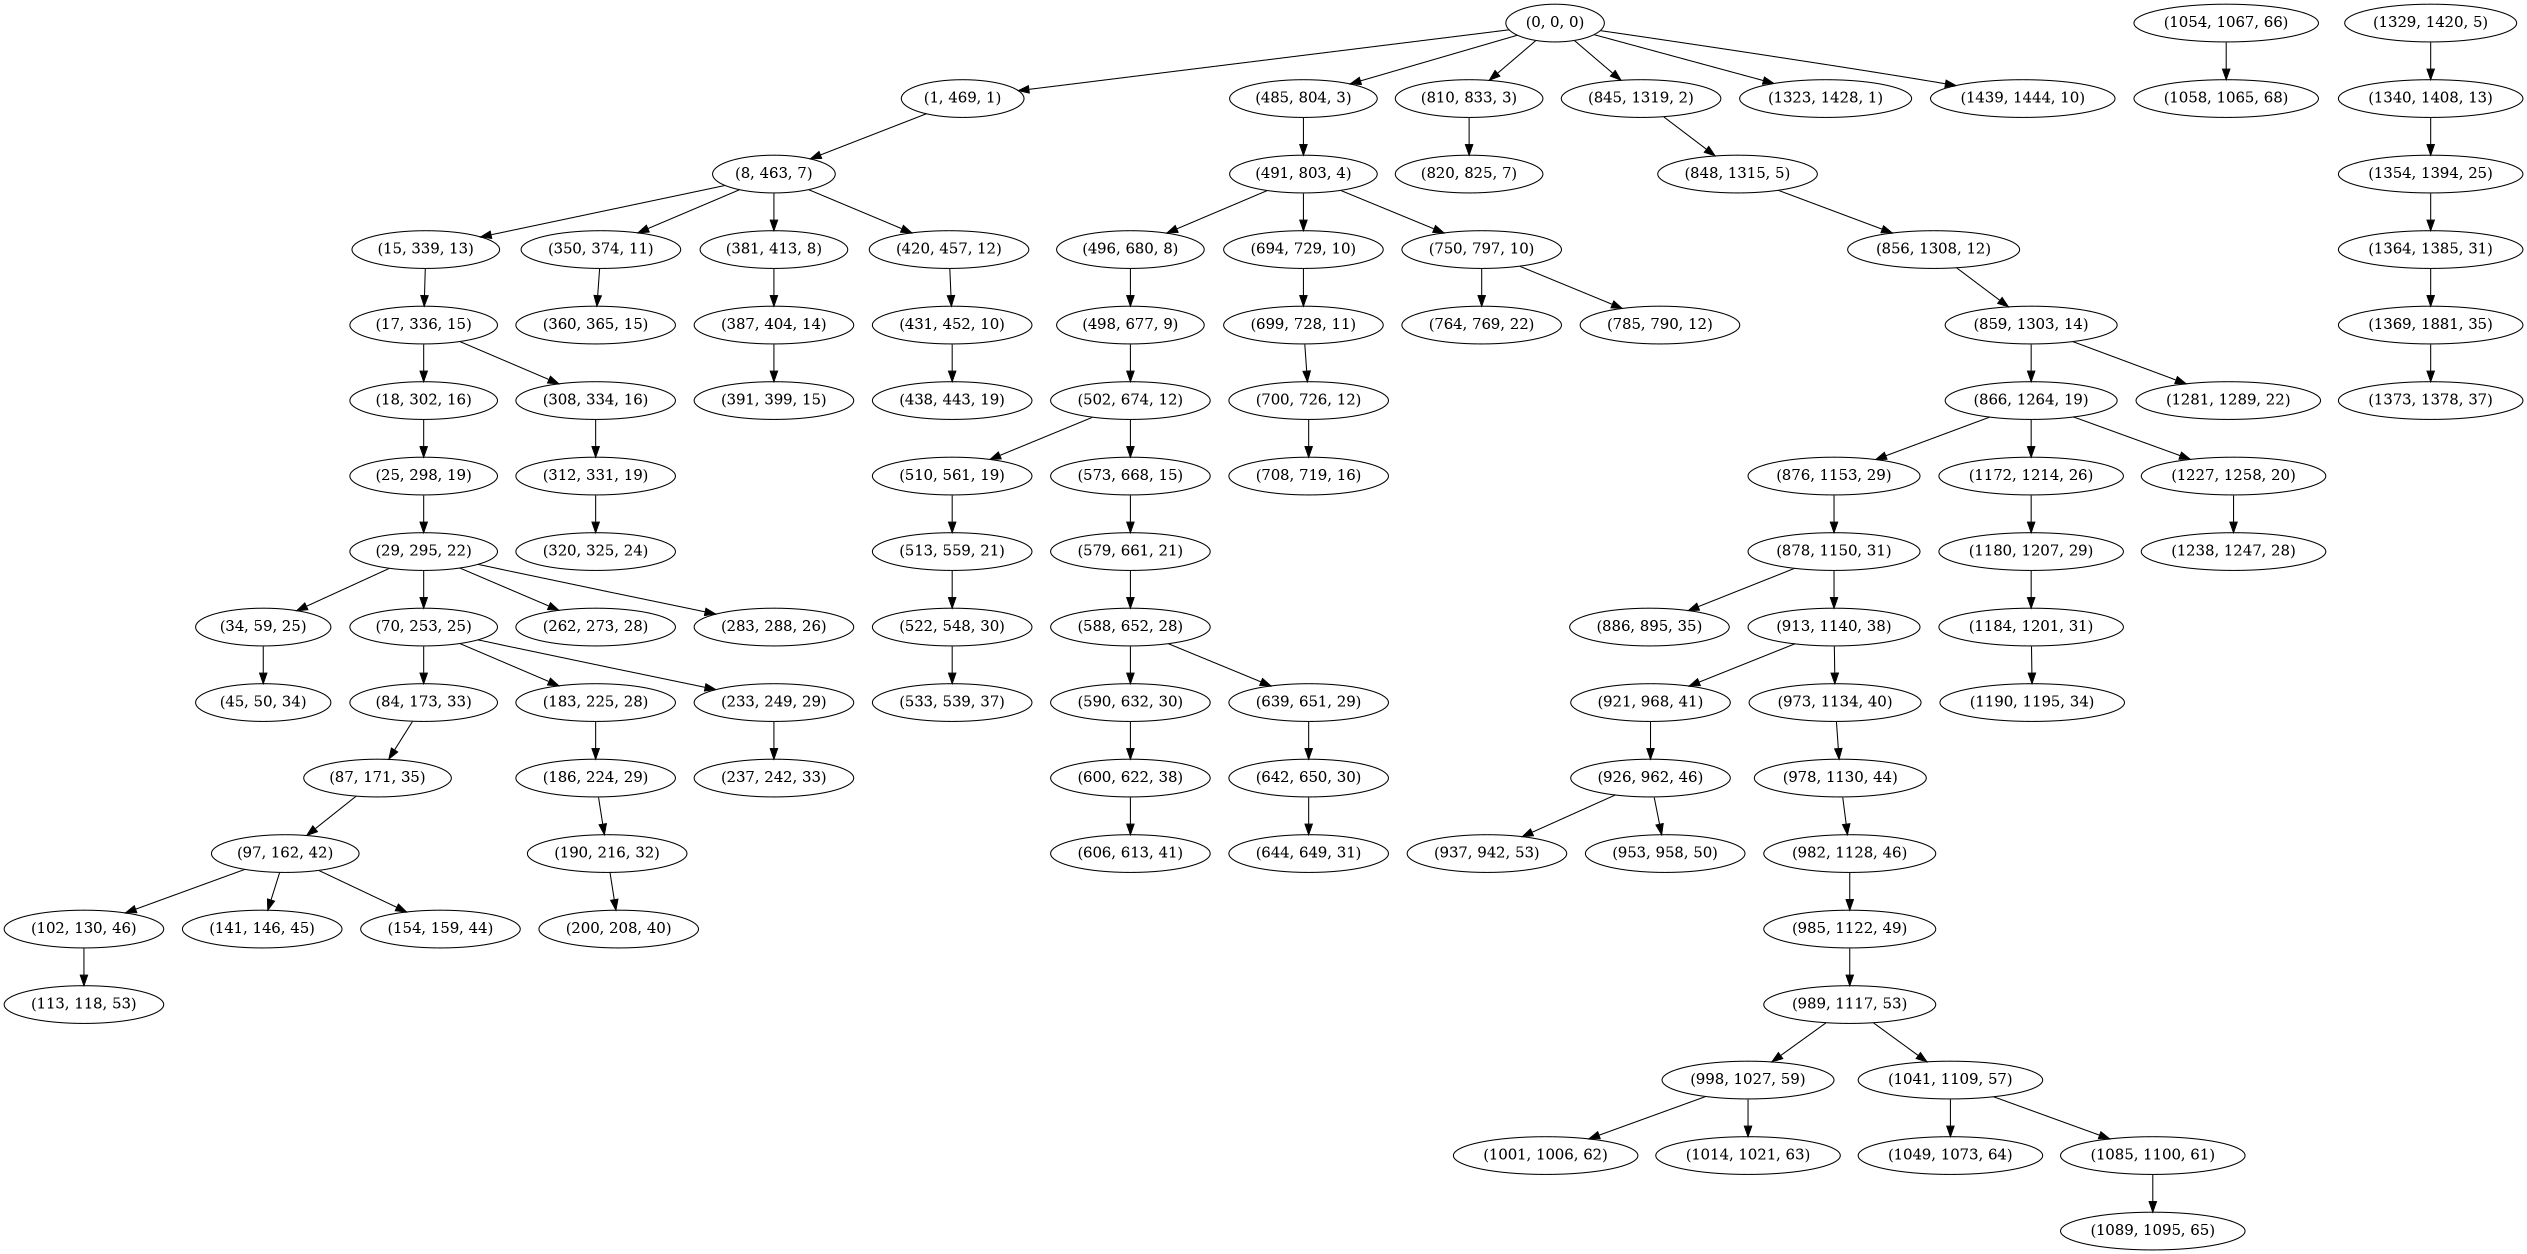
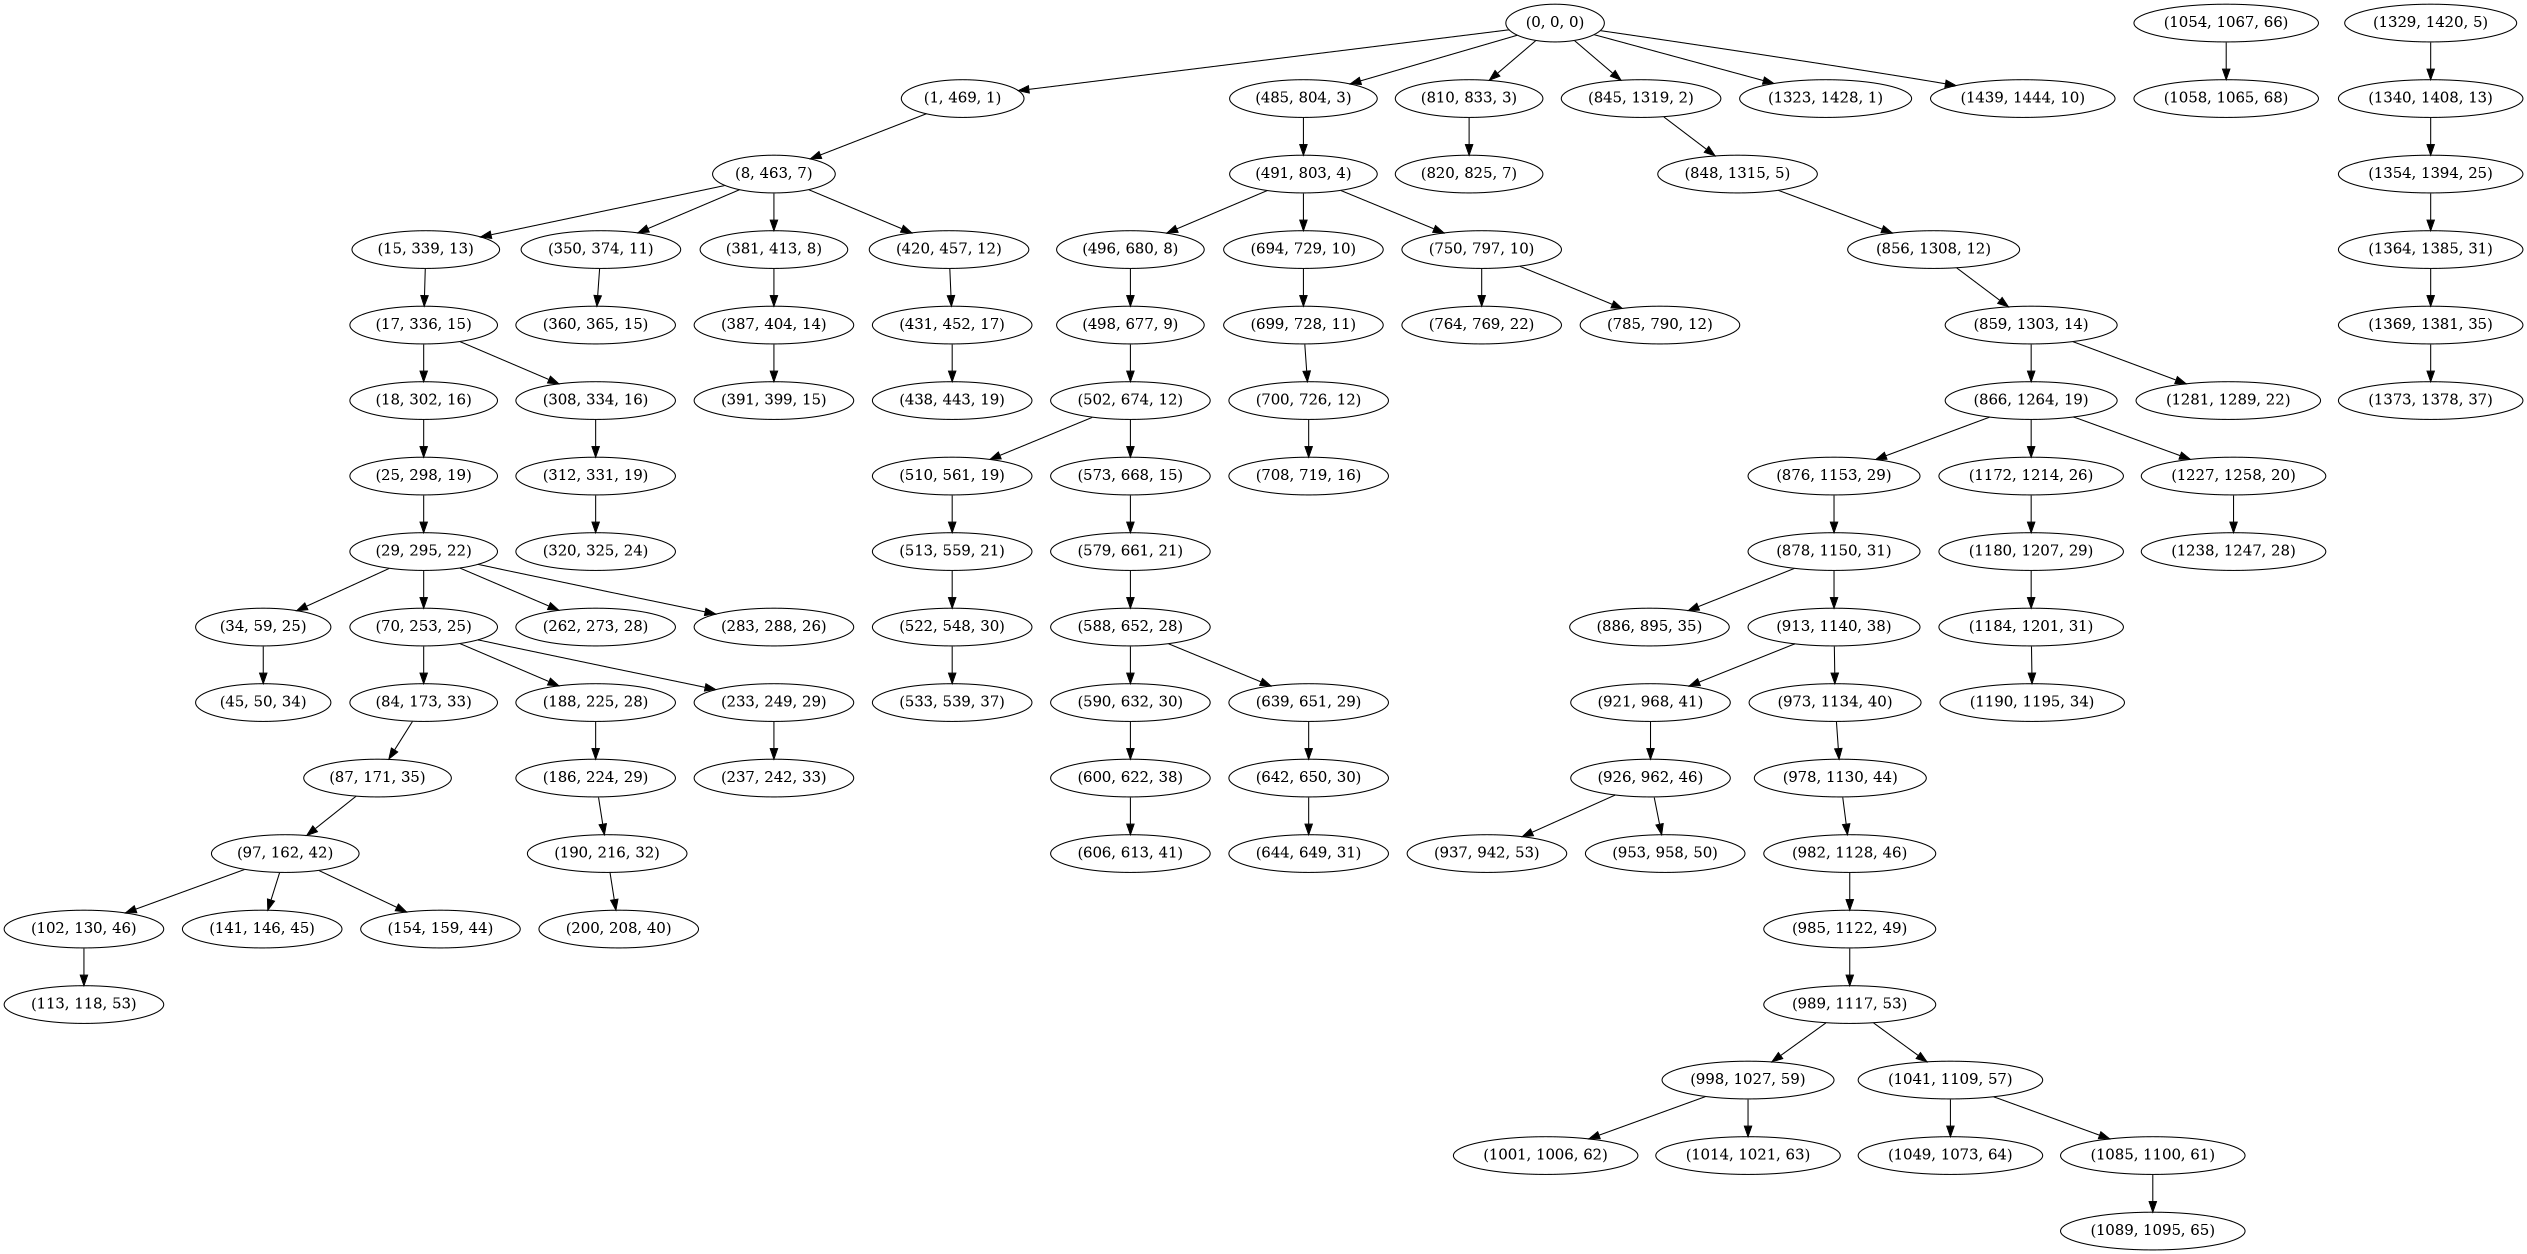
(952, 325) -> (952, 325)
(2431, 325) -> (2431, 325)
(596, 703) -> (596, 703)
